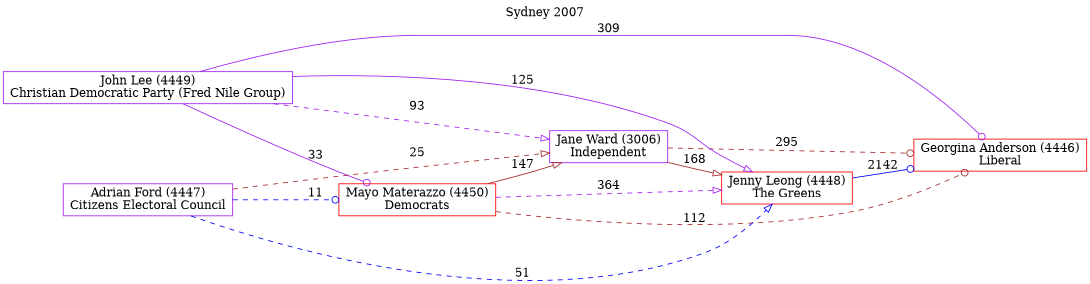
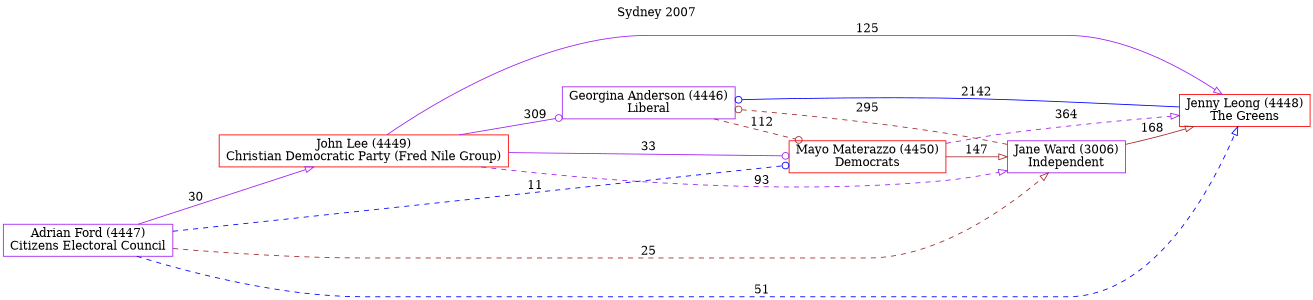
(148, 88) -> (364, 151)
(1000, 155) -> (649, 103)
none -> (222, 197)
(732, 224) -> (755, 129)
